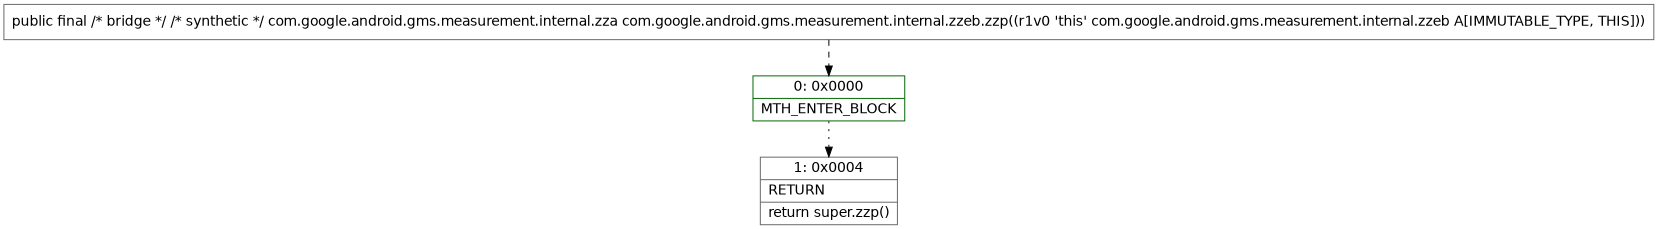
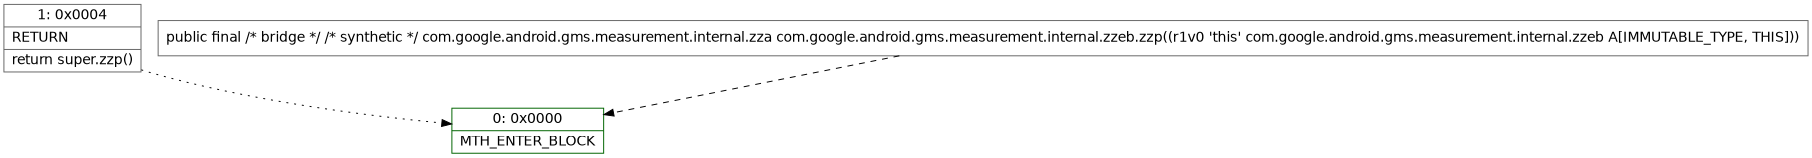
(829, 134) -> (290, 103)
